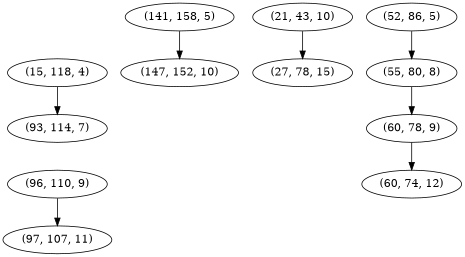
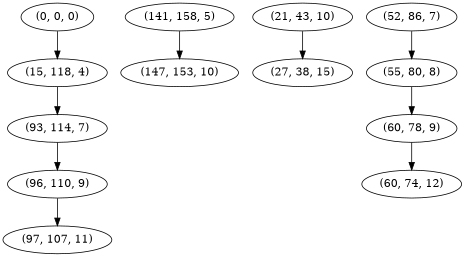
none -> (57, 17)
(412, 17) -> (412, 17)
(180, 73) -> (180, 73)
(303, 73) -> (303, 73)
none -> (57, 152)
